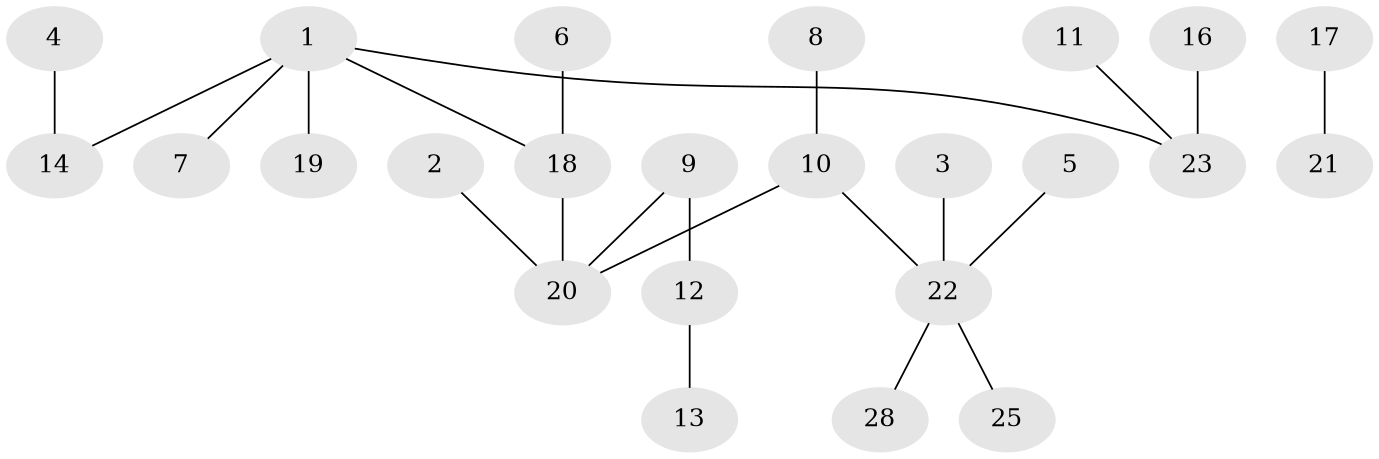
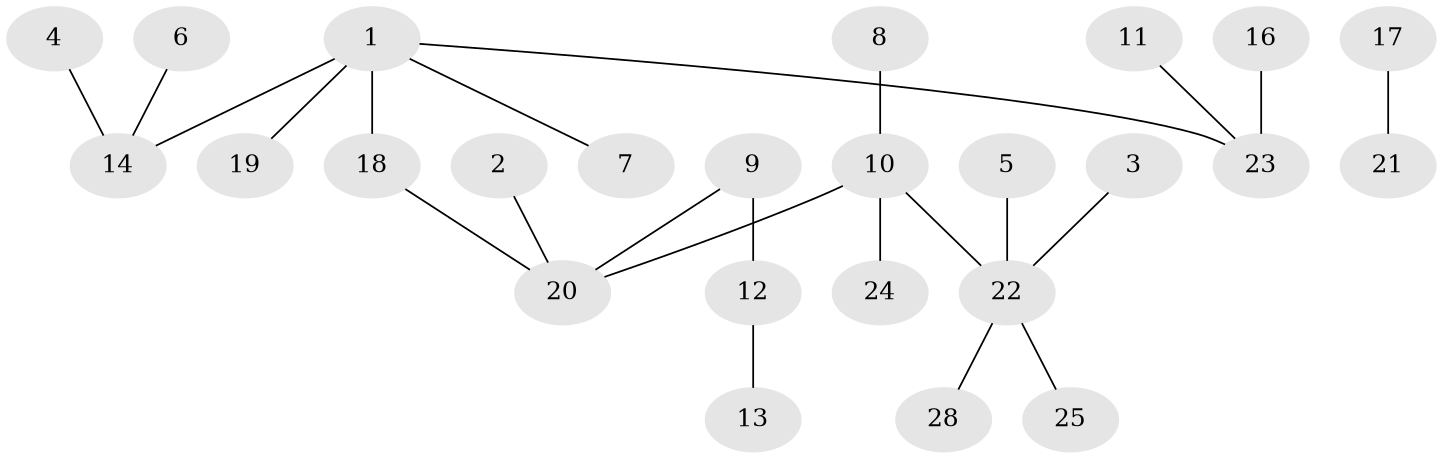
(563, 102) -> (150, 102)
none -> (880, 293)
